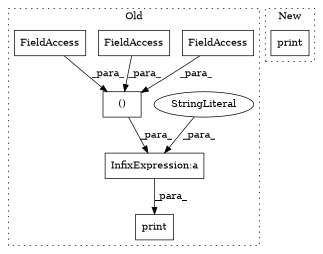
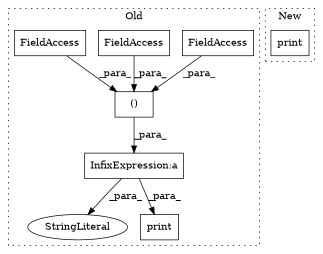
(182, 132) -> (107, 194)
